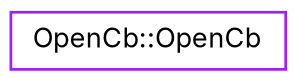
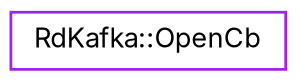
(148, 41) -> (148, 41)
